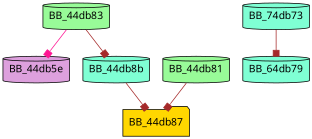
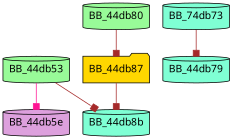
(76, 16) -> (36, 70)
(196, 70) -> (116, 16)
(276, 70) -> (196, 70)
(134, 93) -> (116, 93)
